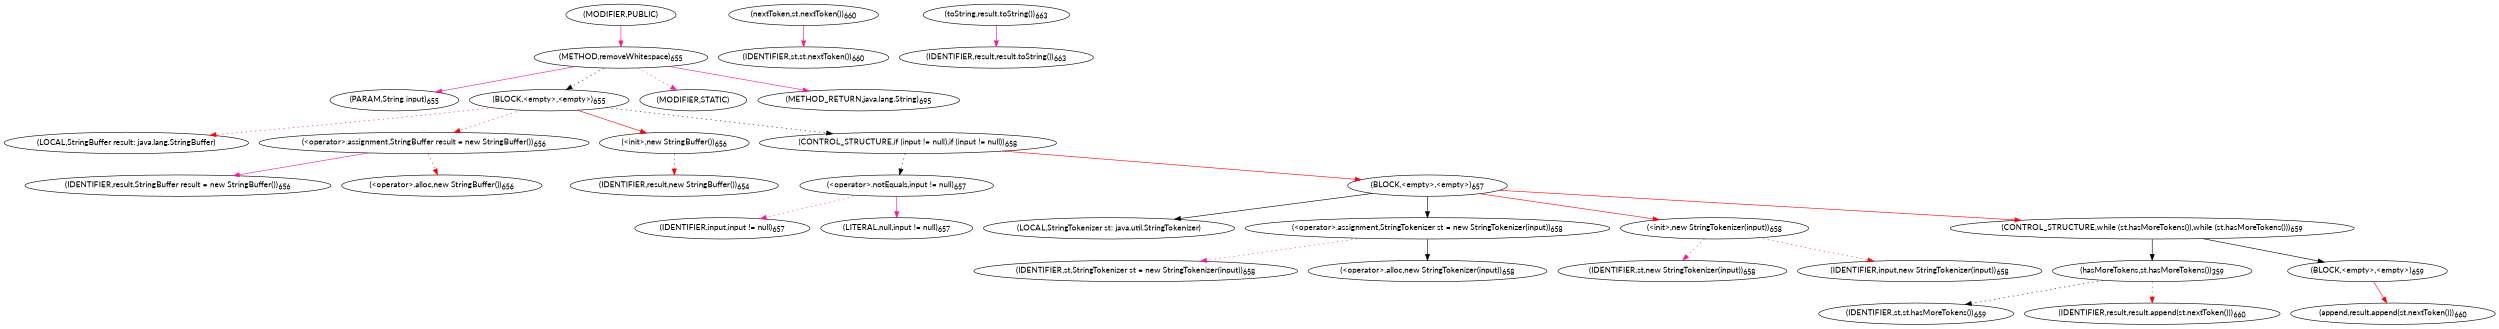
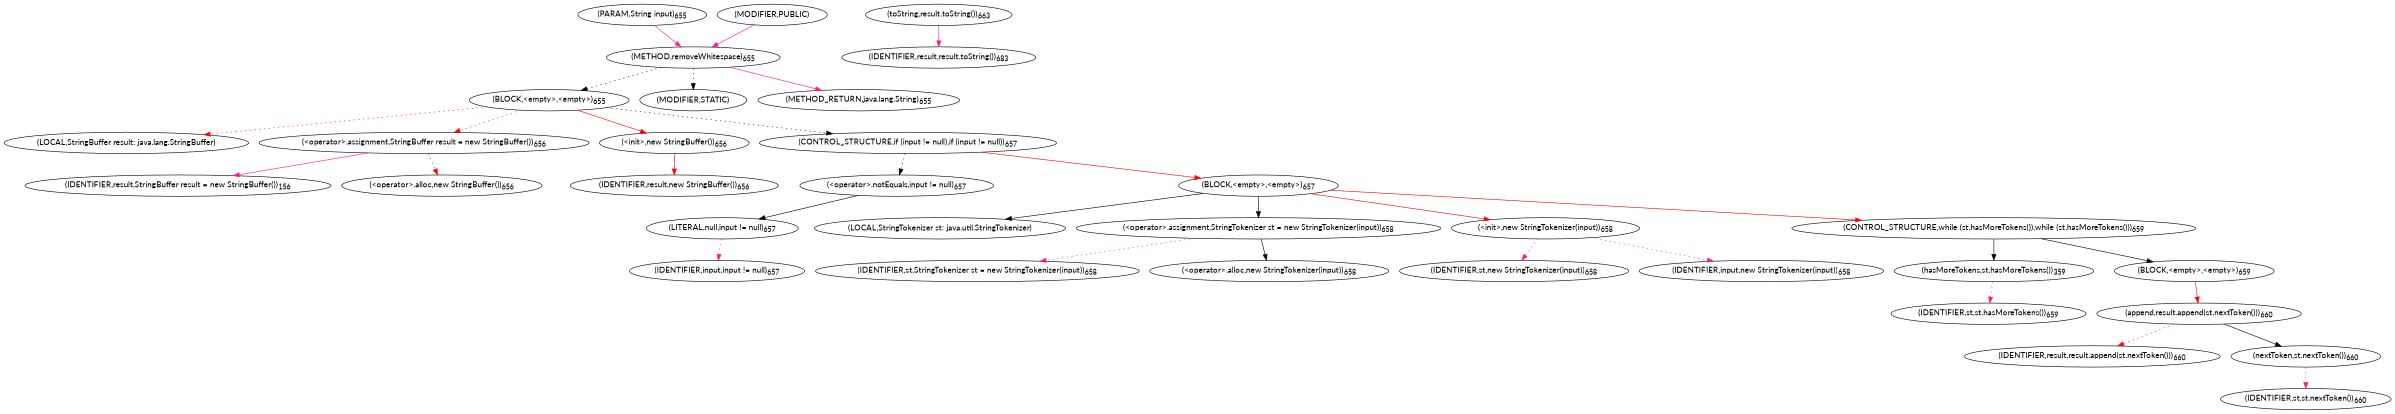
(804, 33) -> (2306, 375)
(1060, 57) -> (1003, 57)
(655, 78) -> (693, 76)
(508, 79) -> (665, 34)
(925, 99) -> (925, 99)
(1011, 142) -> (1011, 142)
(674, 161) -> (674, 161)
(285, 185) -> (285, 185)
(743, 185) -> (743, 185)
(897, 204) -> (812, 207)
(812, 206) -> (720, 247)
(1813, 249) -> (1649, 249)
(2152, 289) -> (2149, 334)
(2037, 292) -> (1992, 289)
none -> (2250, 334)
